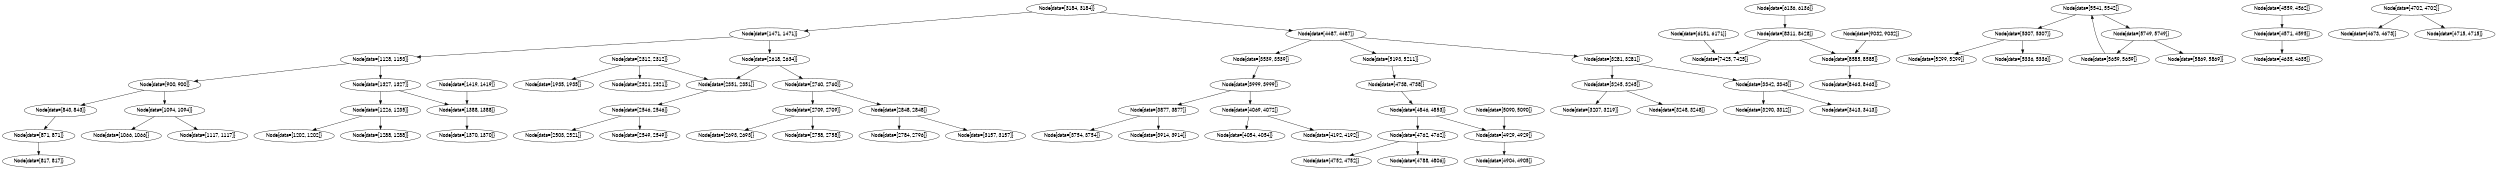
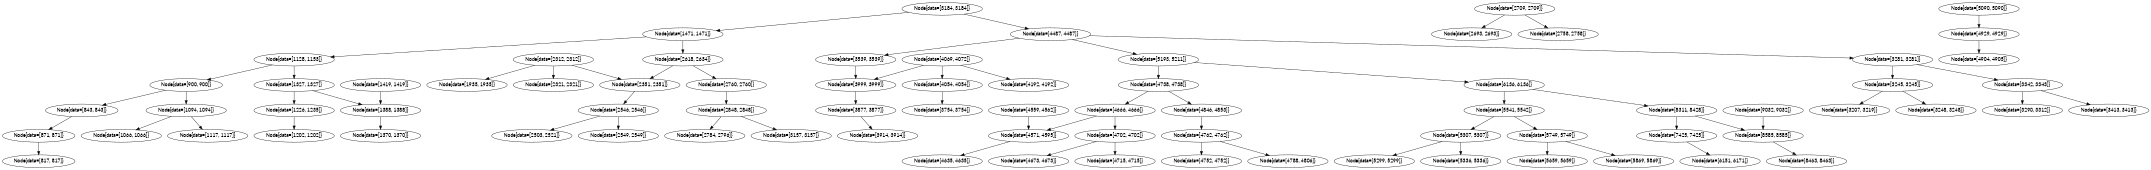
(2097, 37) -> (1504, 96)
(1708, 46) -> (1697, 148)
none -> (1329, 72)
(813, 96) -> none
(1250, 96) -> (901, 72)
none -> (1115, 110)
(1117, 123) -> (942, 96)
(1459, 123) -> none
(381, 136) -> none
